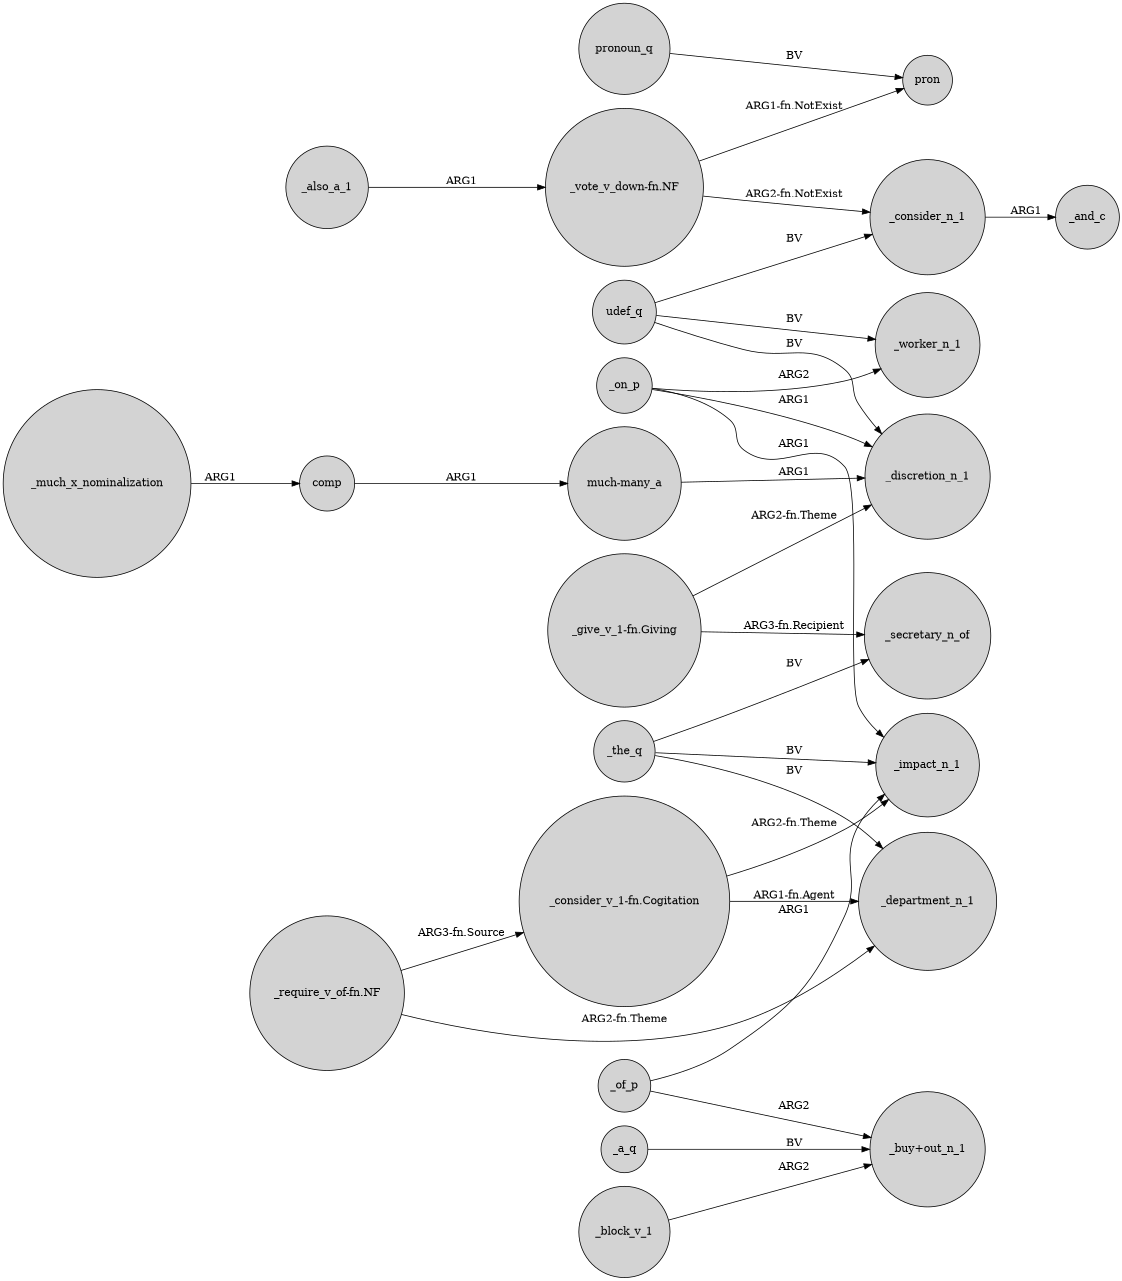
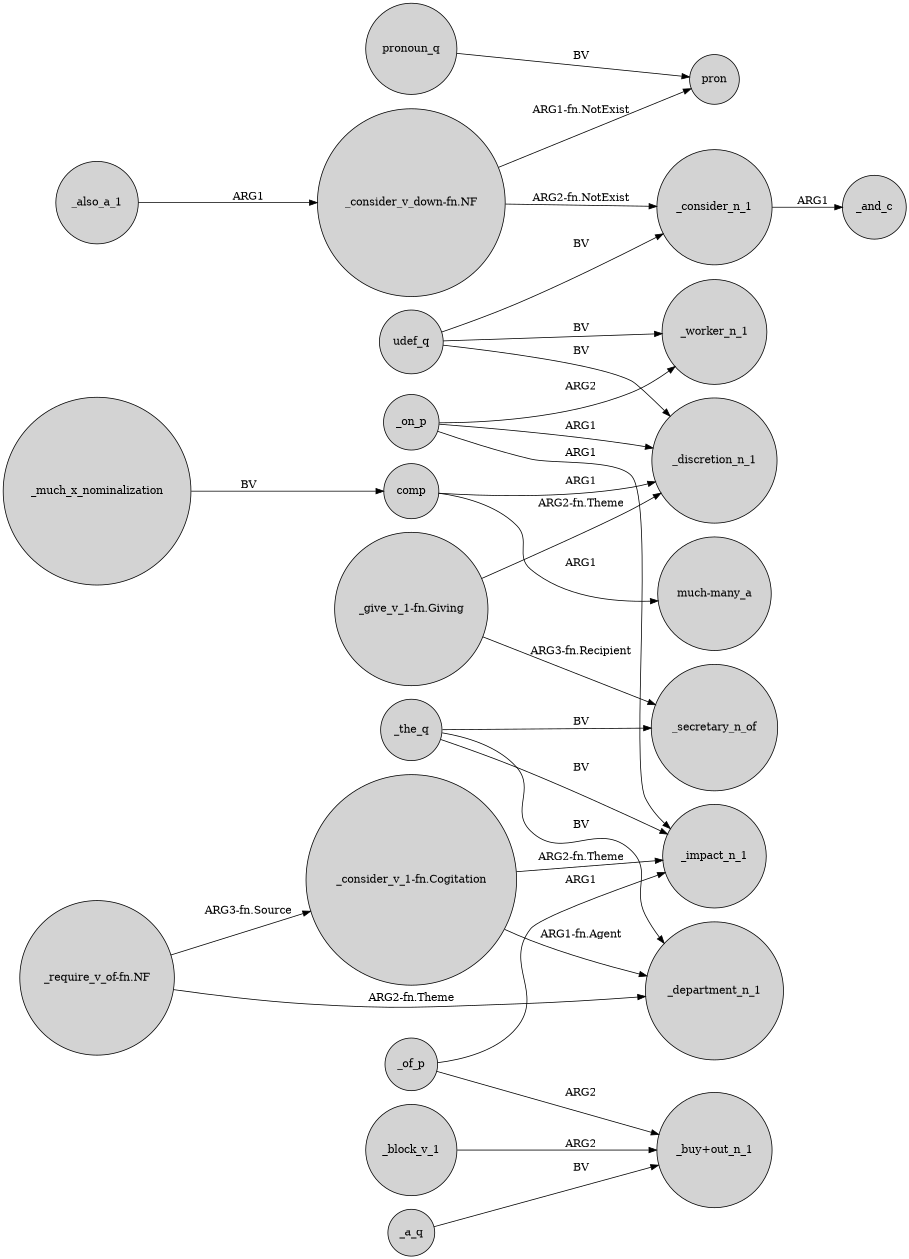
(624, 187) -> (411, 203)
(221, 478) -> (248, 485)
(769, 480) -> (544, 495)
